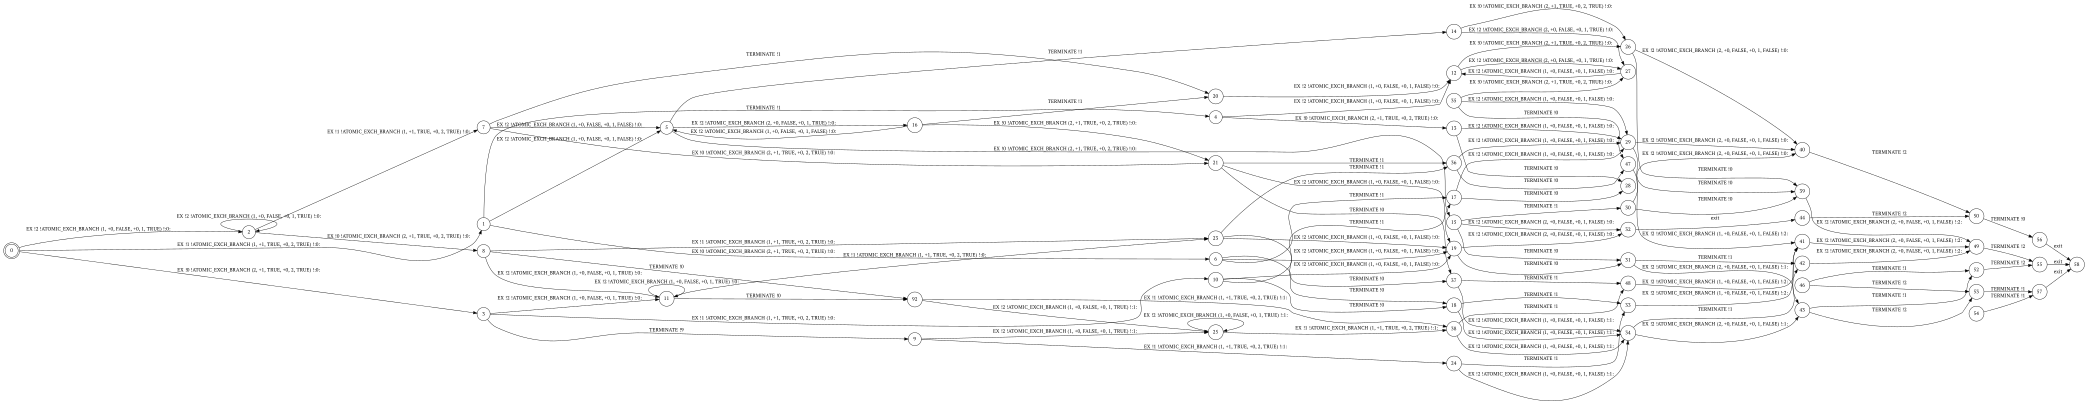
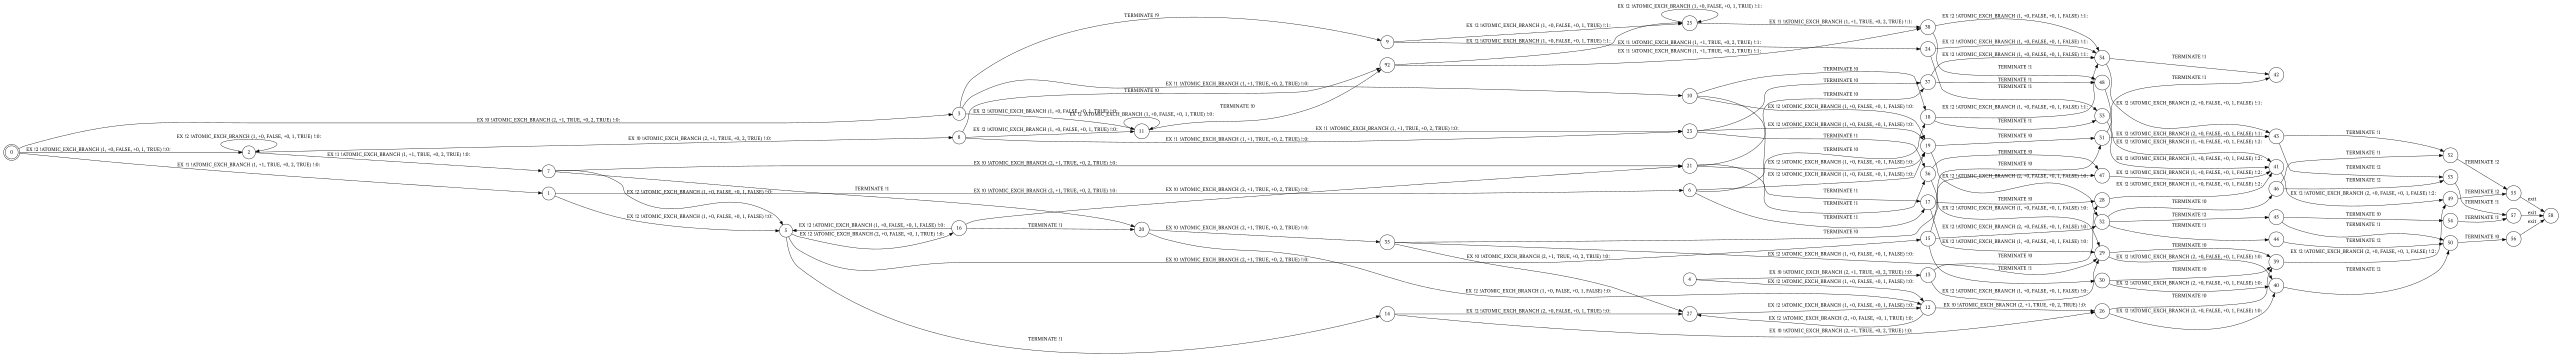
(807, 110) -> none
none -> (2193, 197)
none -> (2189, 209)
none -> (2276, 217)
(1715, 218) -> (2189, 225)
none -> (1263, 236)
(1889, 262) -> none
